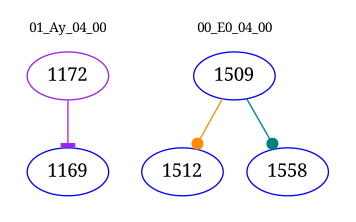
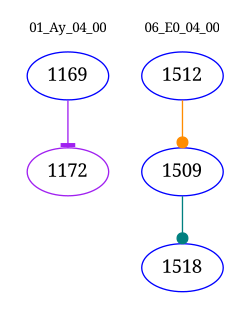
(235, 29) -> (182, 29)
(211, 119) -> (182, 119)
(68, 121) -> (68, 121)
(288, 172) -> (182, 268)
